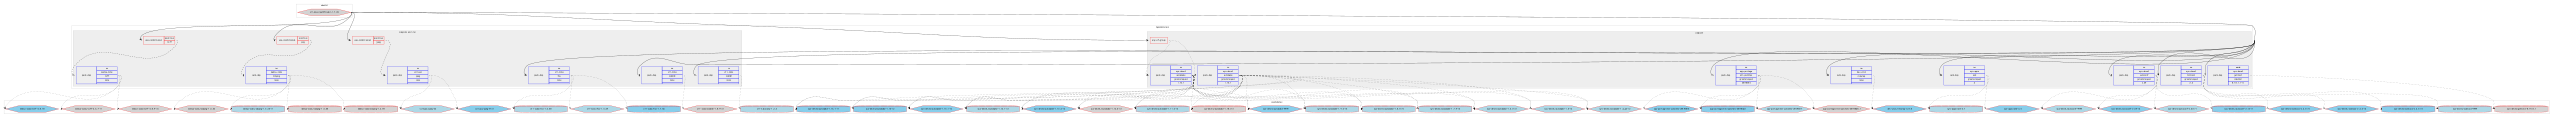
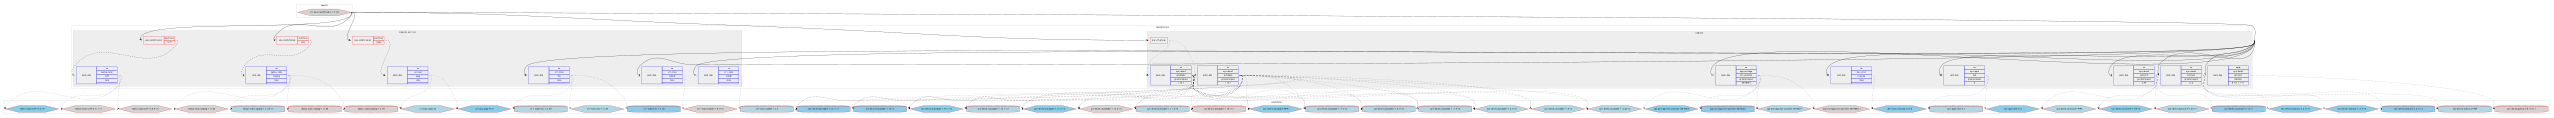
(767, 109) -> (767, 109)
